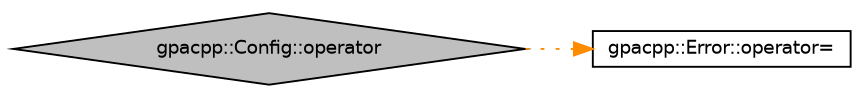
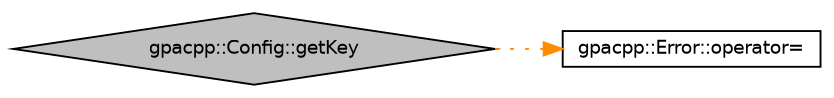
(269, 49) -> (254, 49)
